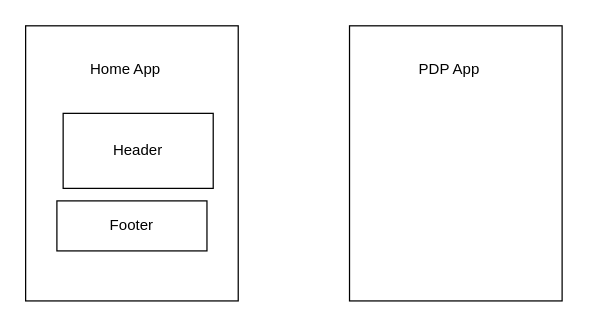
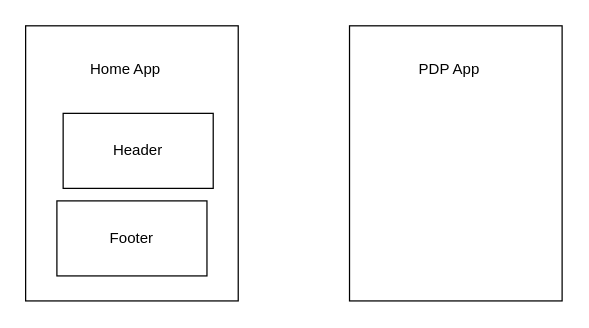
(132, 226) -> (132, 238)
